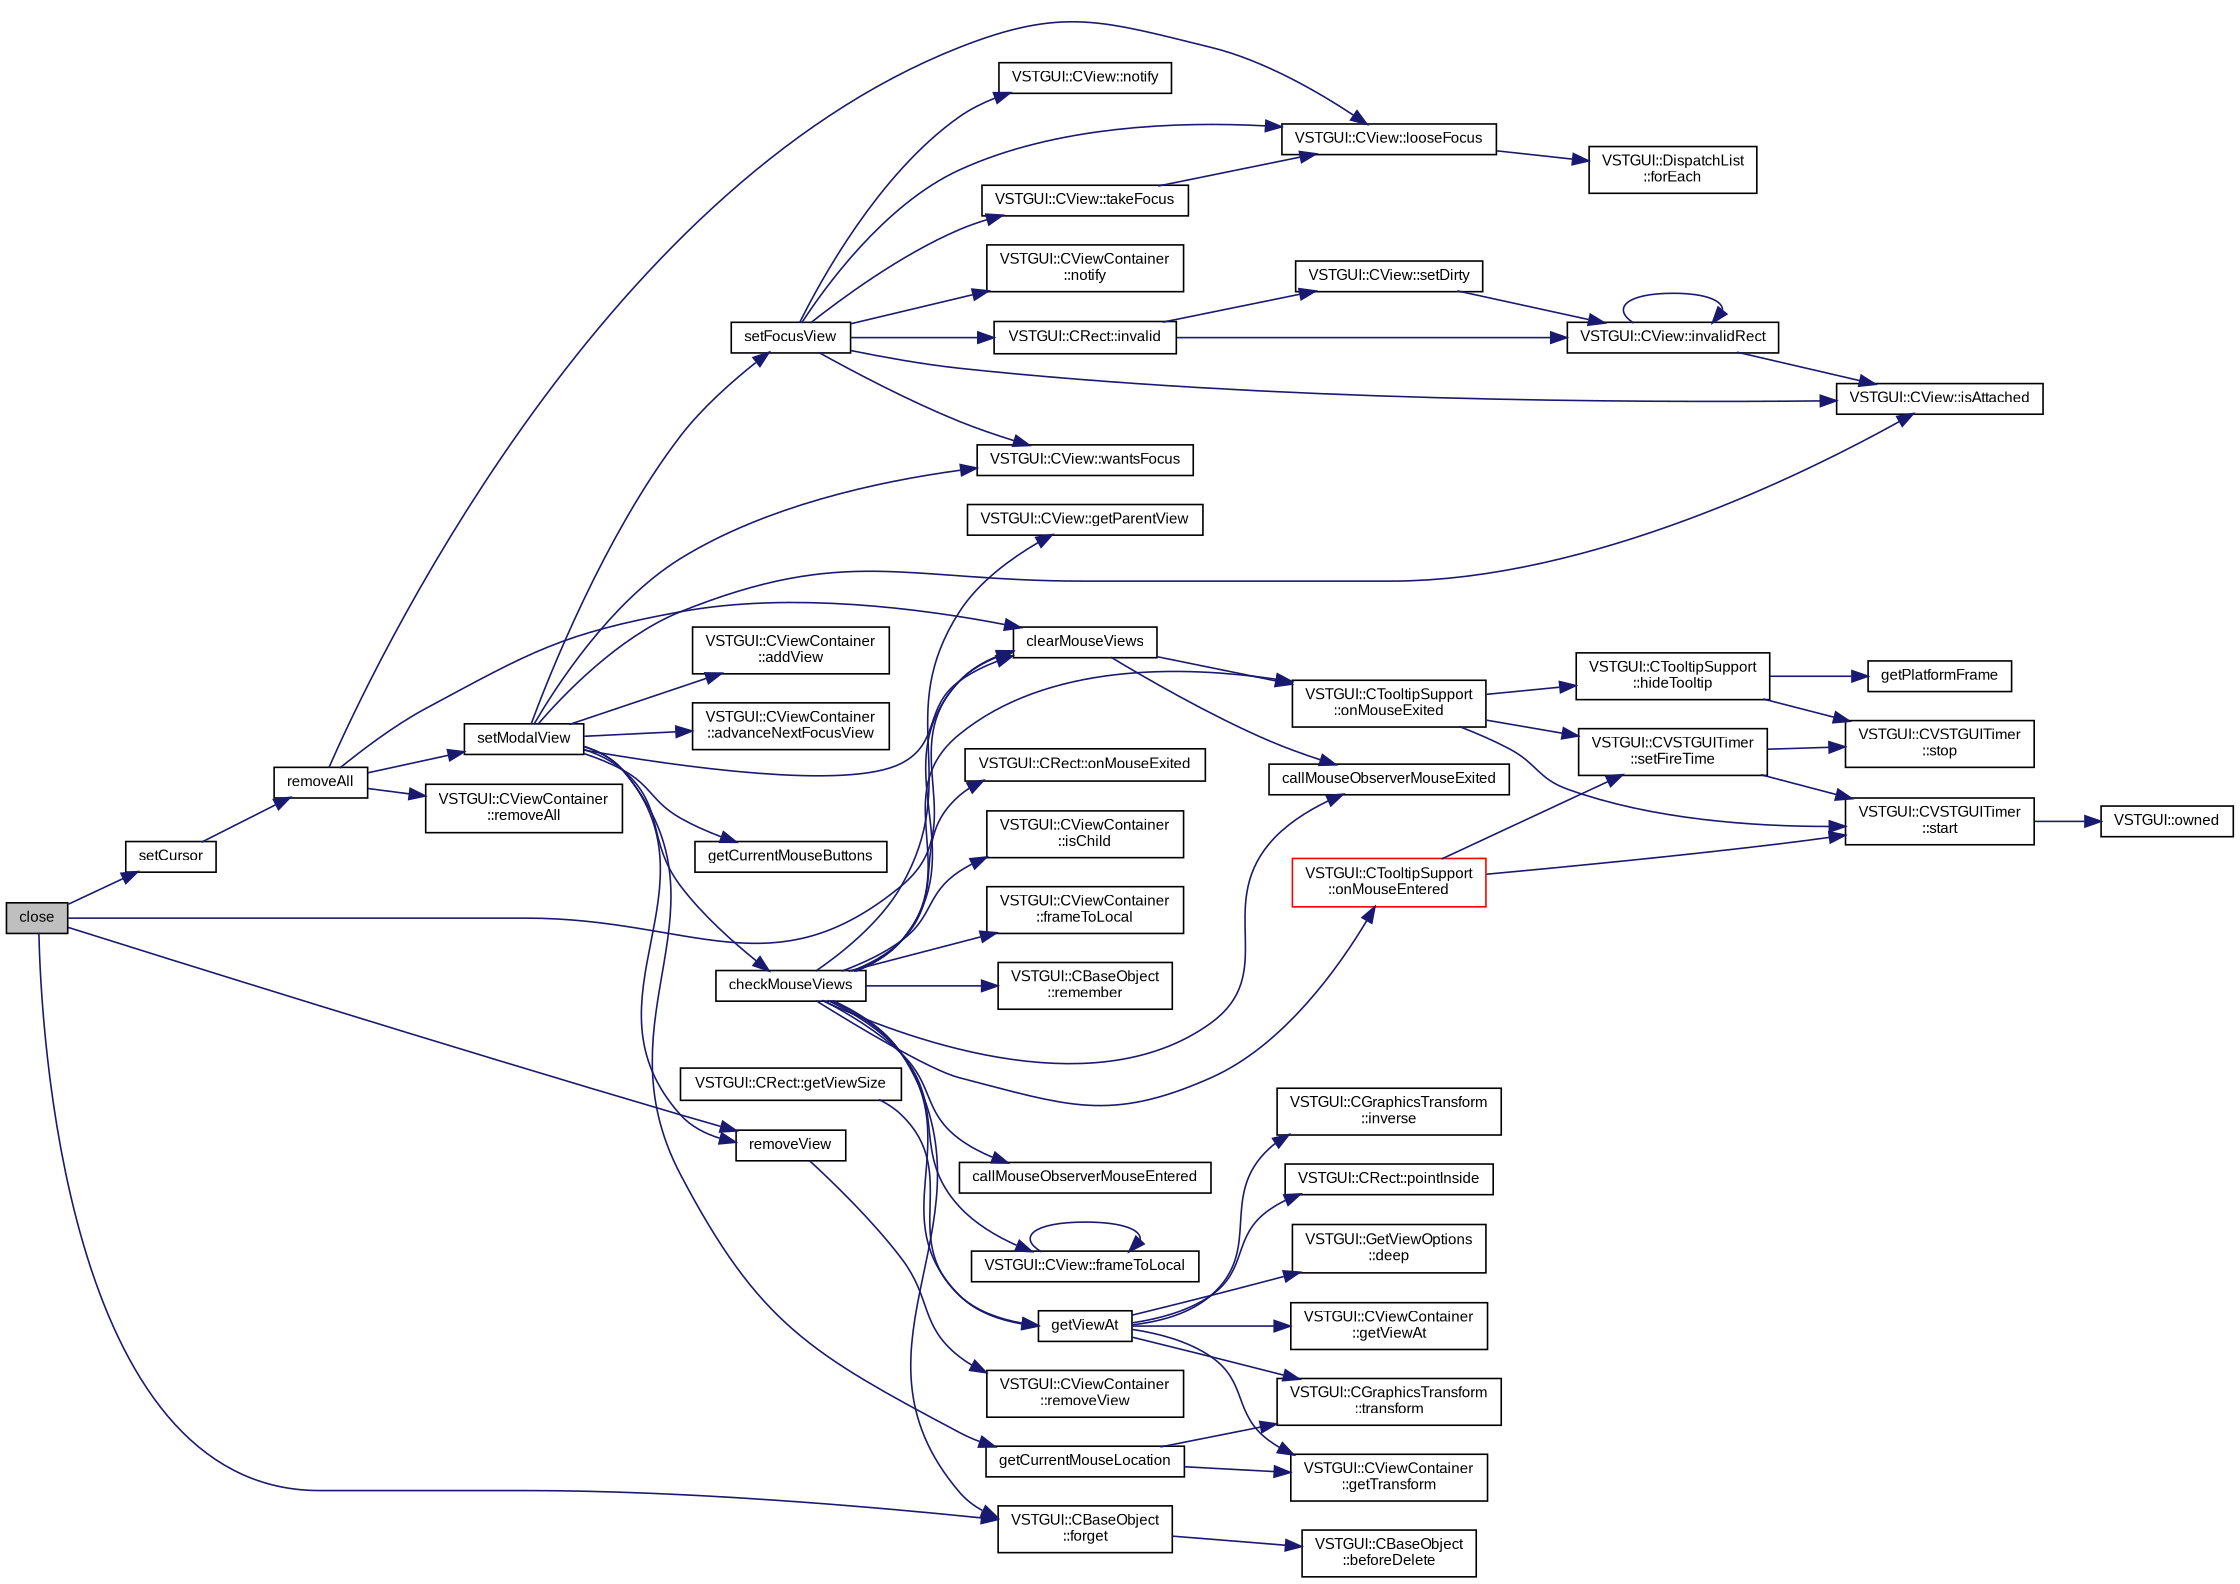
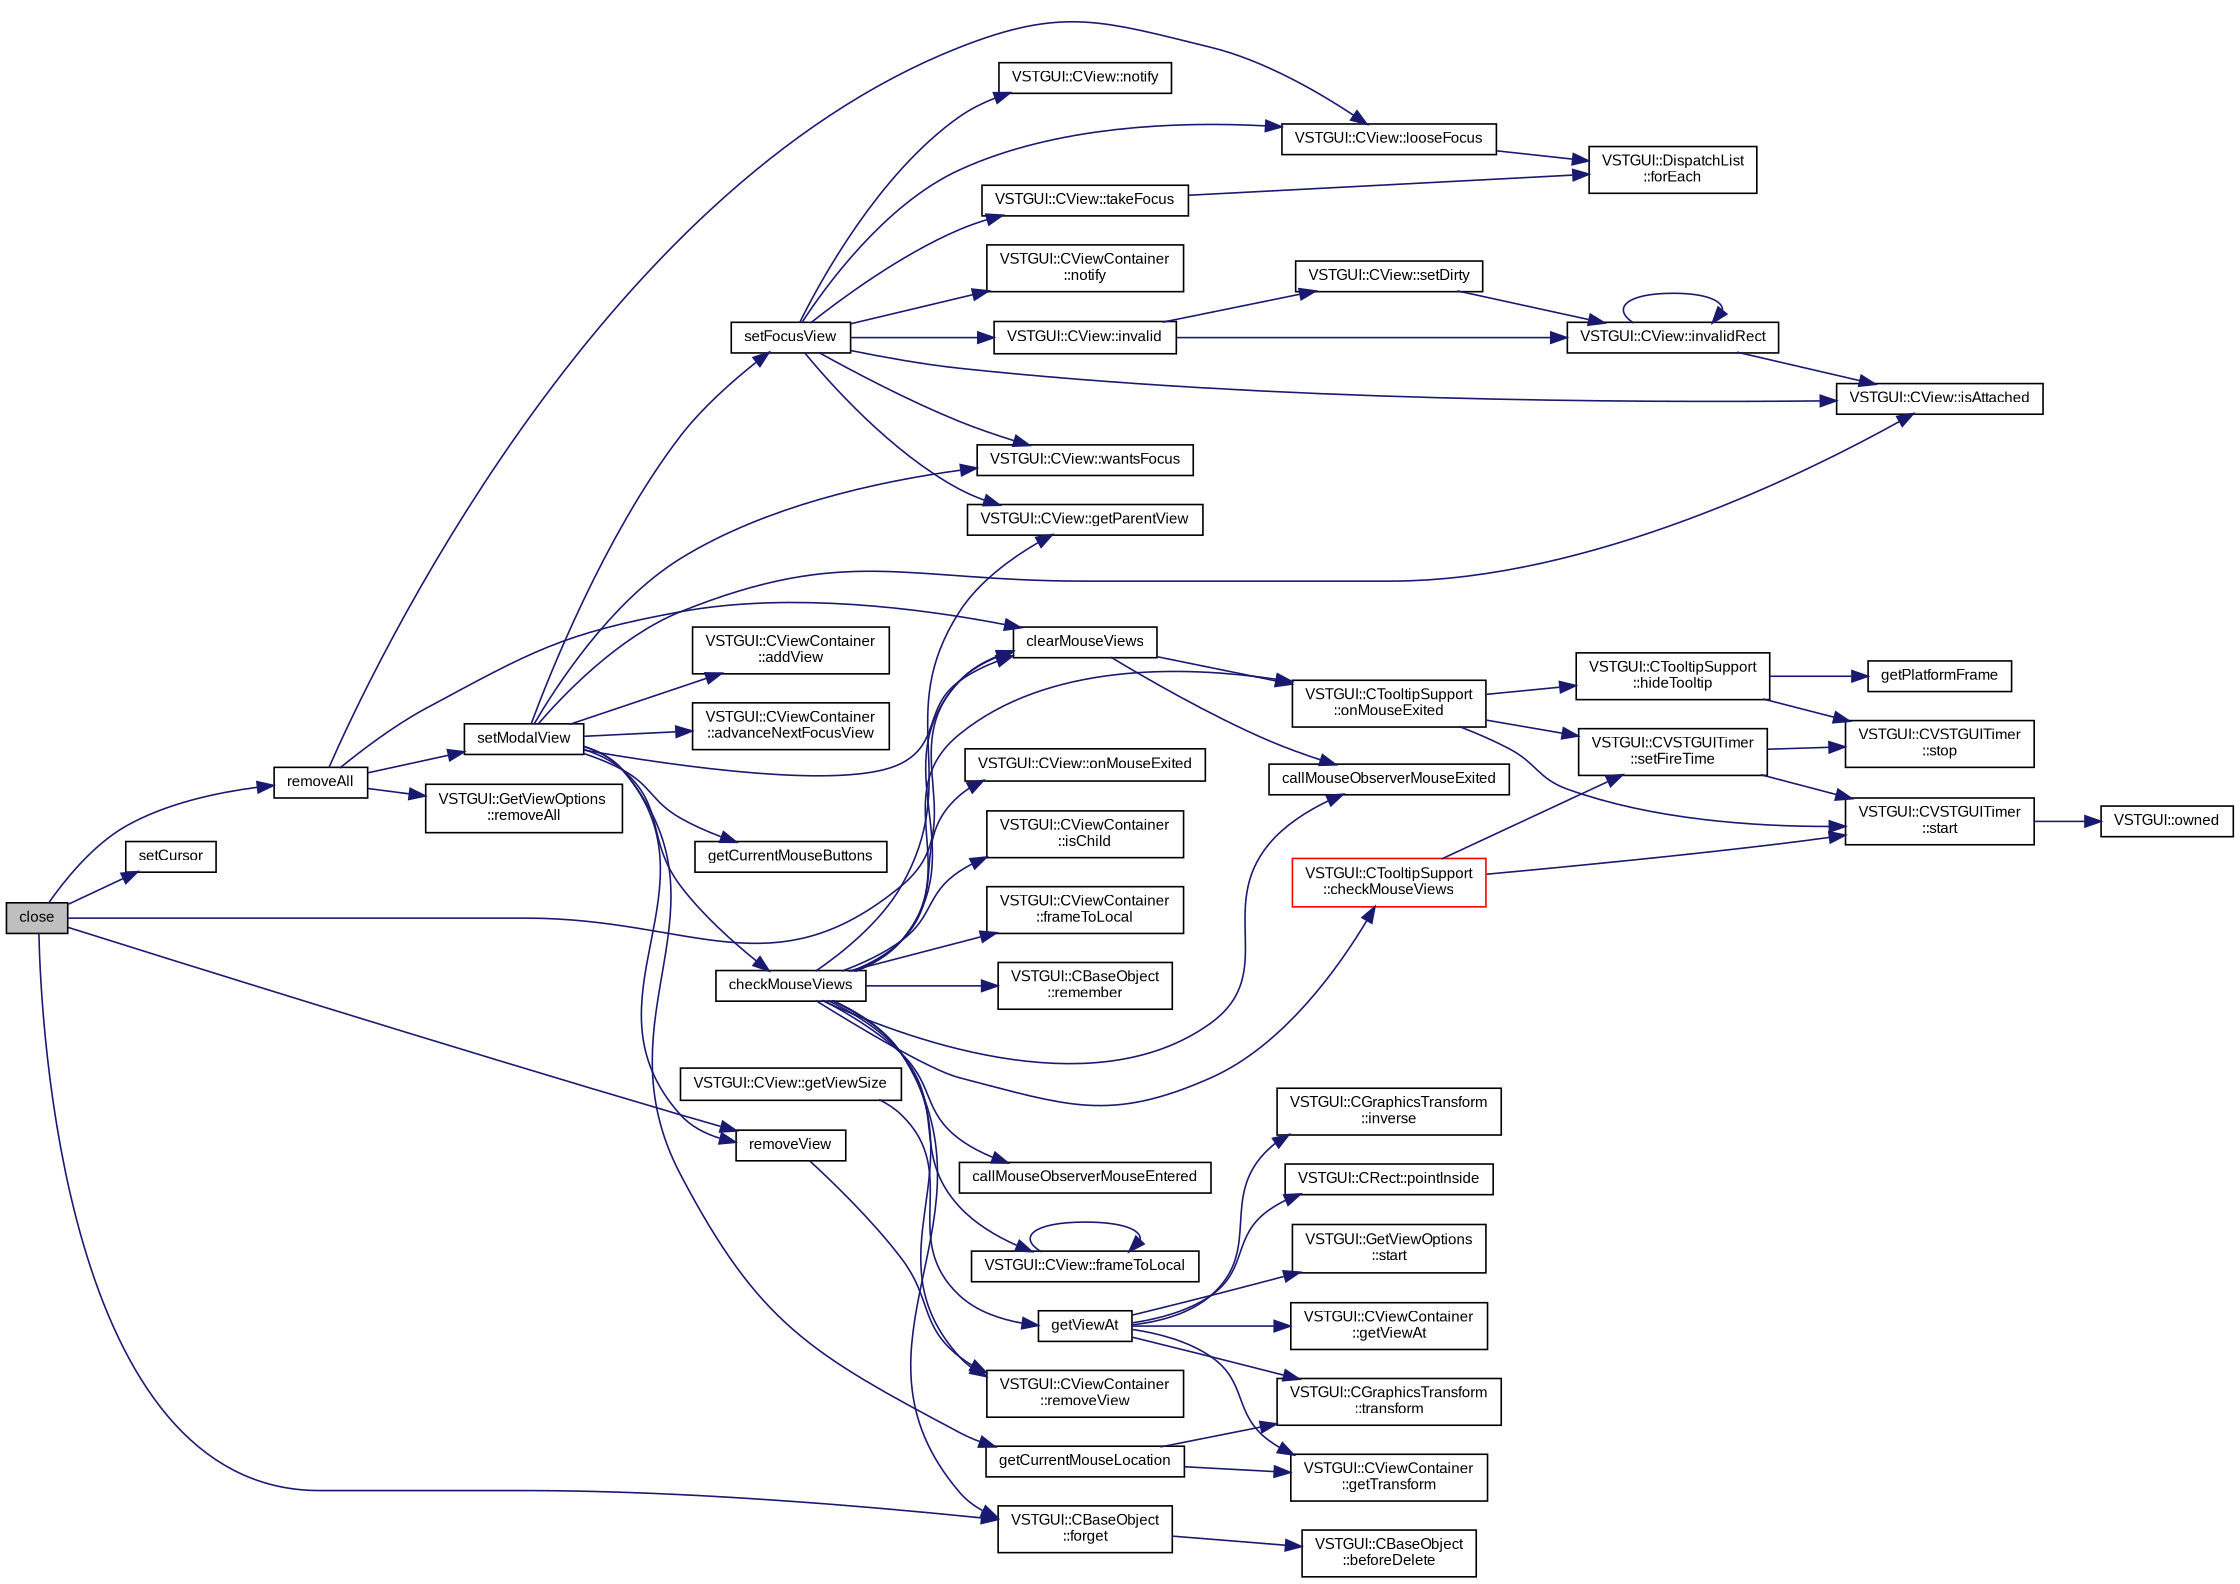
(1229, 172) -> (1381, 185)
(1085, 338) -> (1085, 338)
none -> (886, 437)
(1085, 765) -> (1085, 765)
(524, 808) -> (524, 808)
(239, 824) -> (138, 820)
(1389, 883) -> (1389, 883)
(791, 1084) -> (791, 1084)
(926, 1167) -> (930, 1172)
(1389, 1249) -> (1389, 1249)
